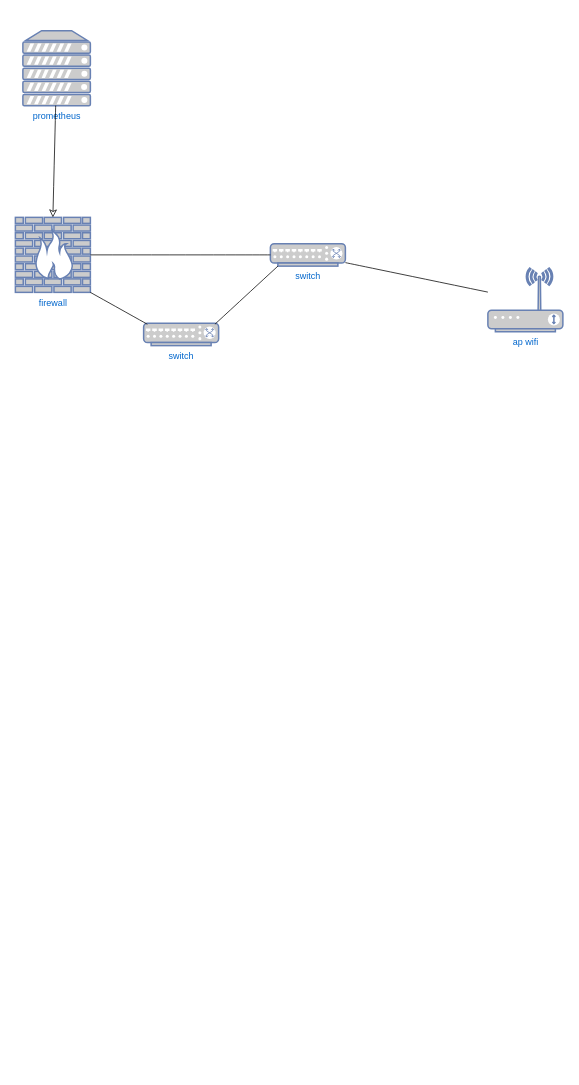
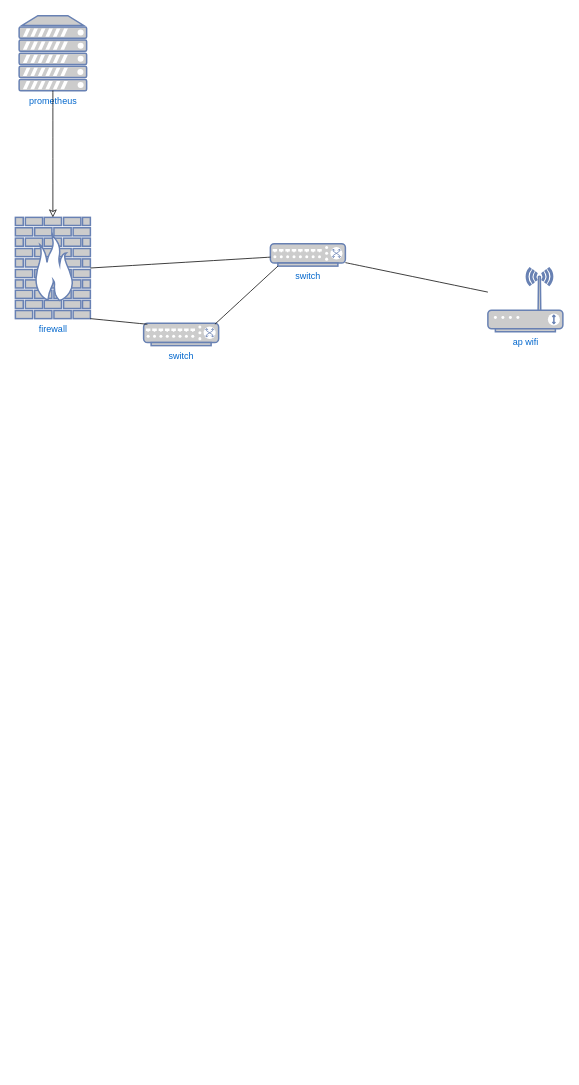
(57, 68) -> (53, 53)
(53, 255) -> (53, 268)
